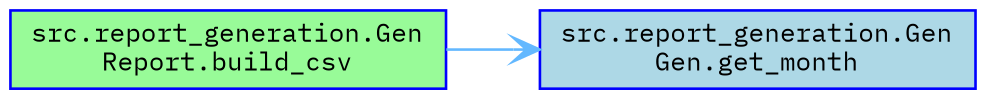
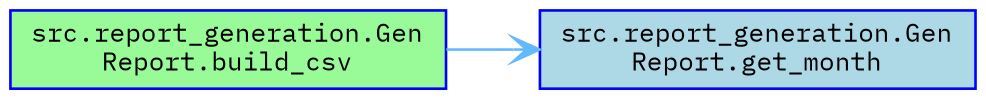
(758, 50) -> (758, 50)
